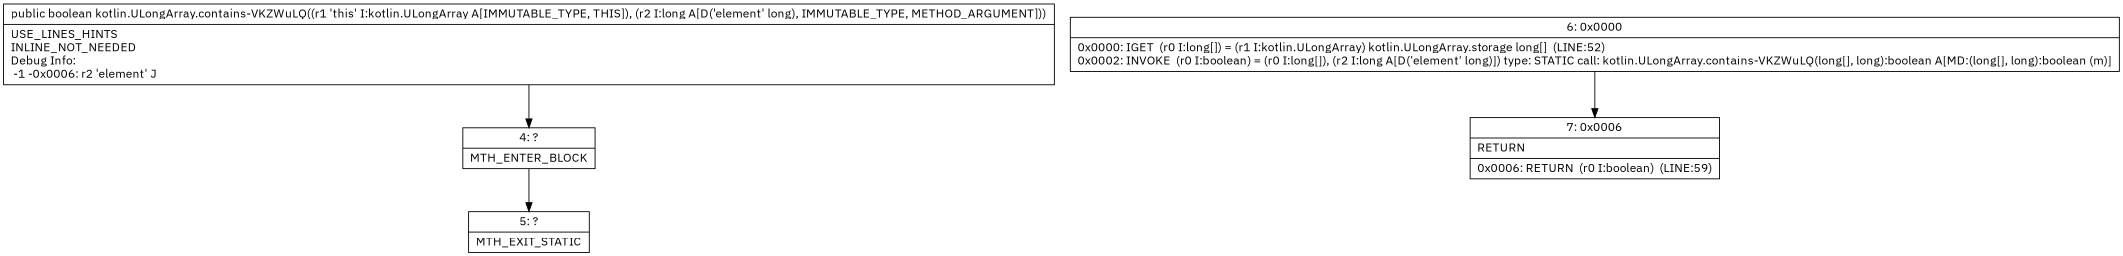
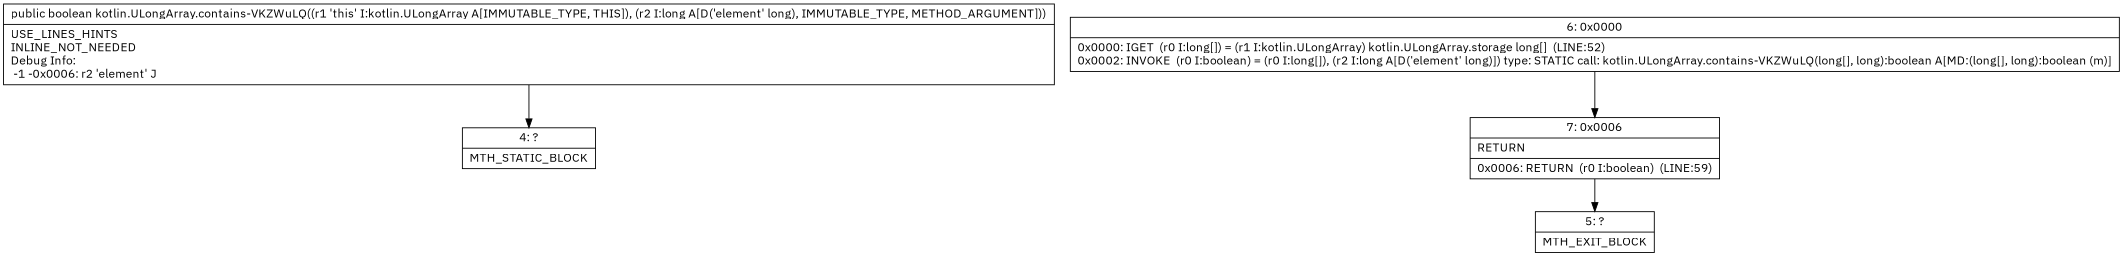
(529, 158) -> (529, 158)
(529, 186) -> (1595, 191)
(529, 242) -> (1595, 242)
